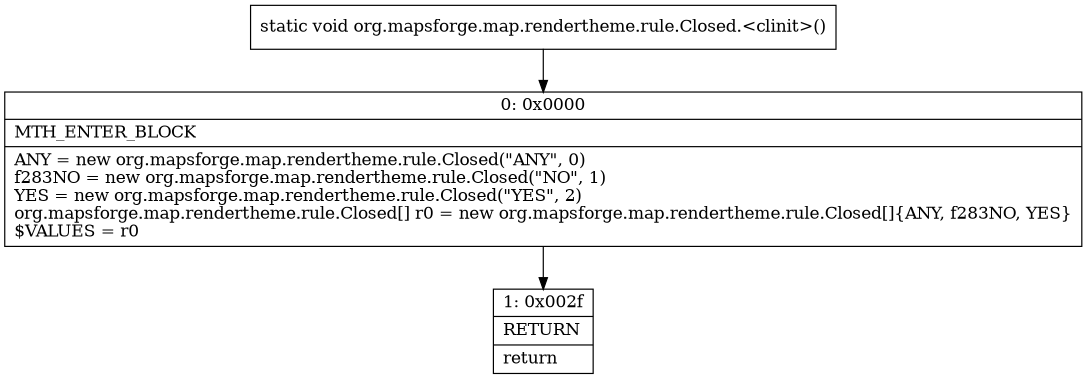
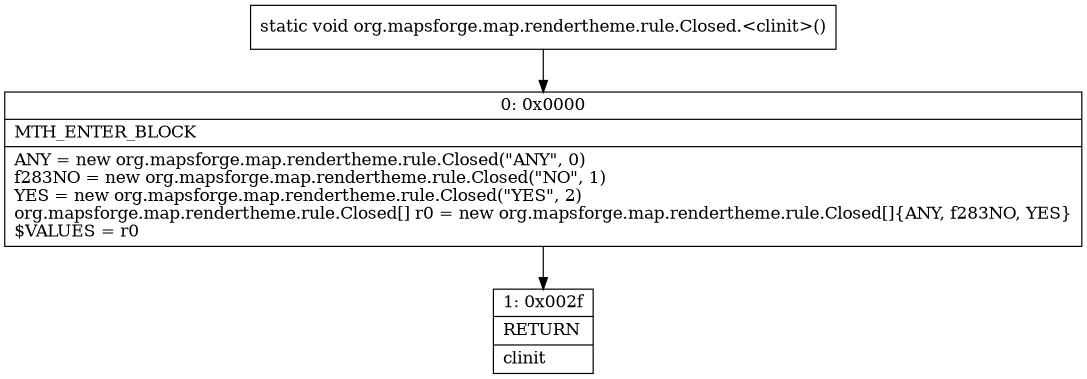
(530, 359) -> (525, 359)
